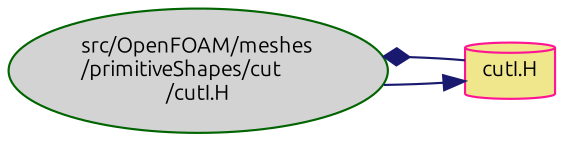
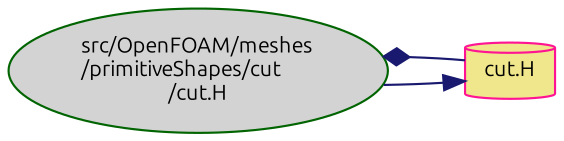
(198, 71) -> (198, 71)
(510, 71) -> (510, 71)
